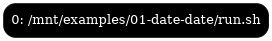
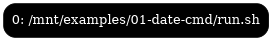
(136, 21) -> (136, 21)
